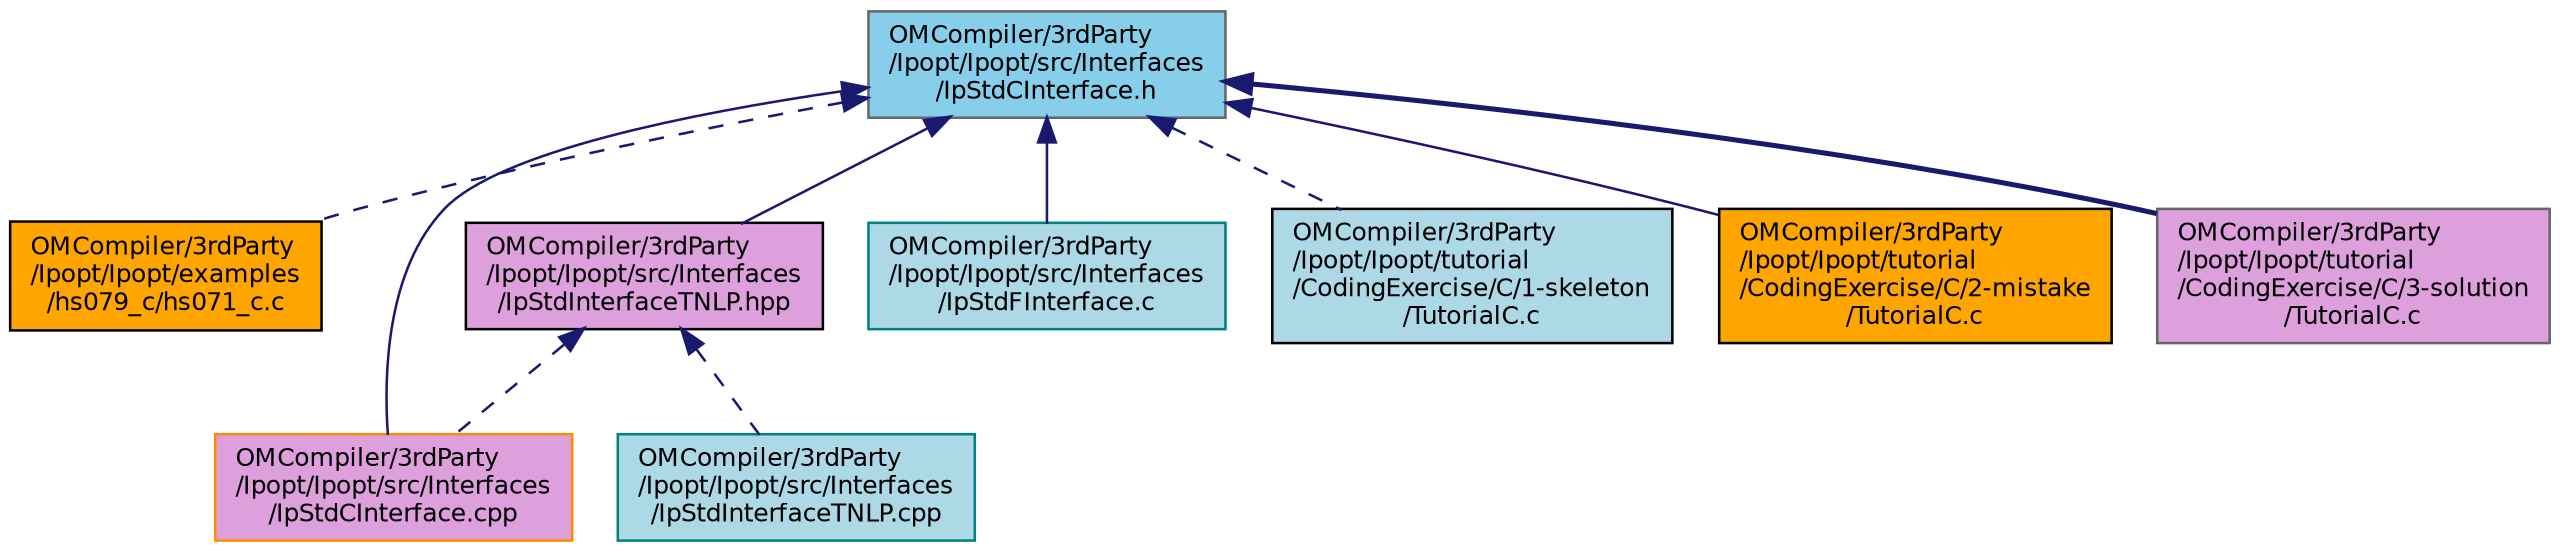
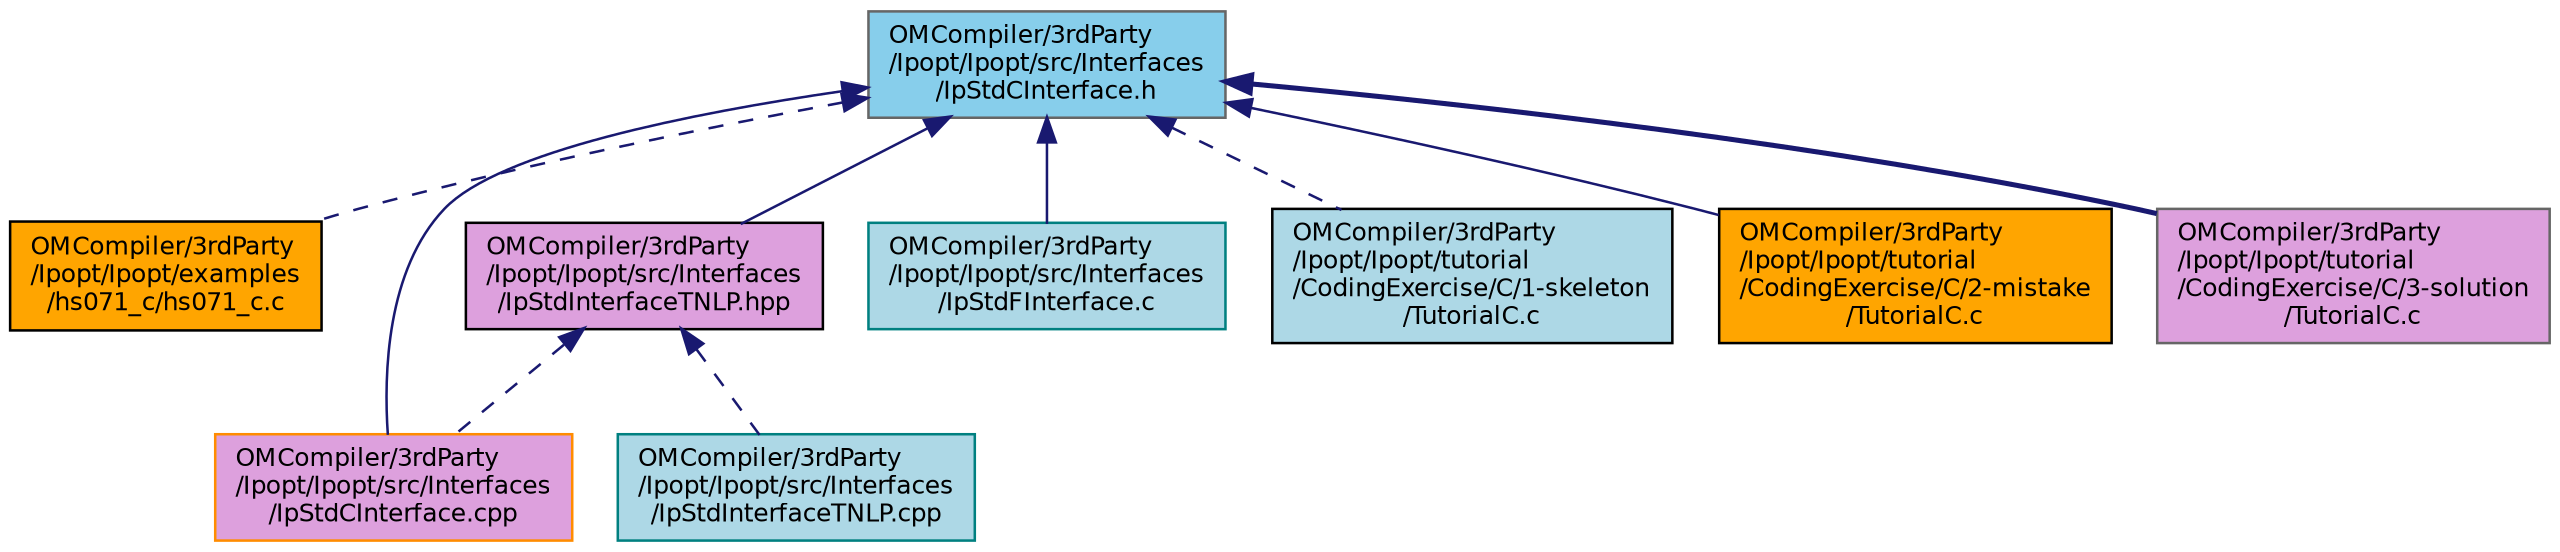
(166, 276) -> (166, 276)
